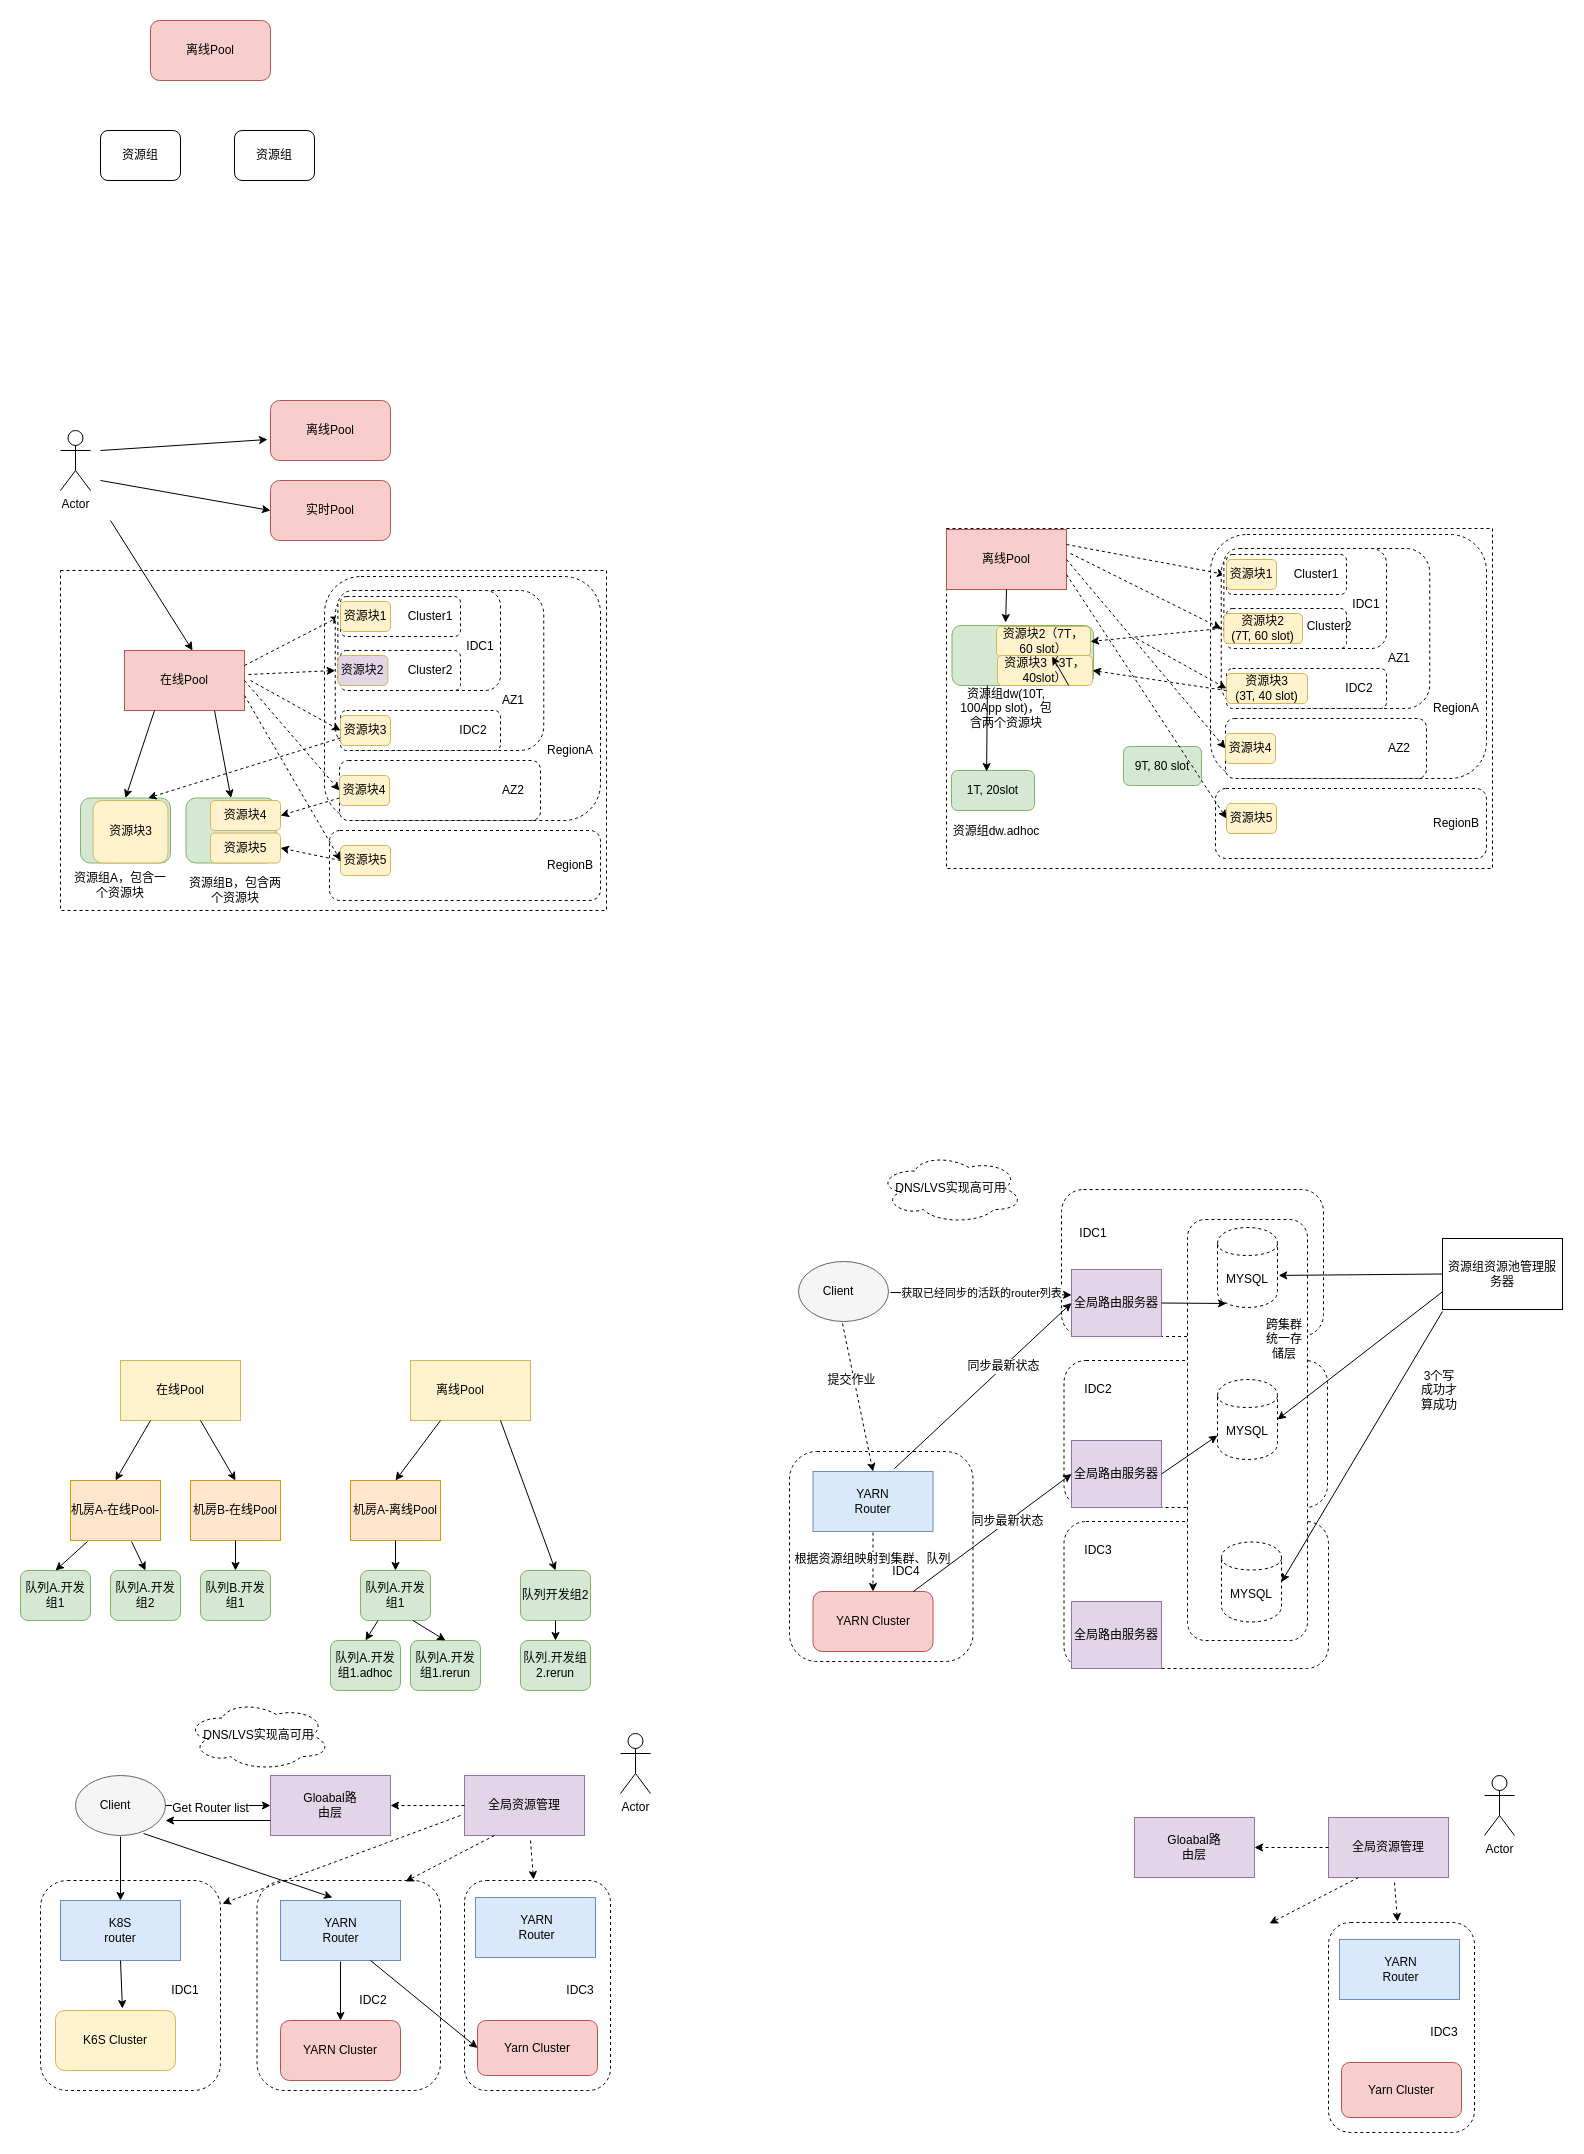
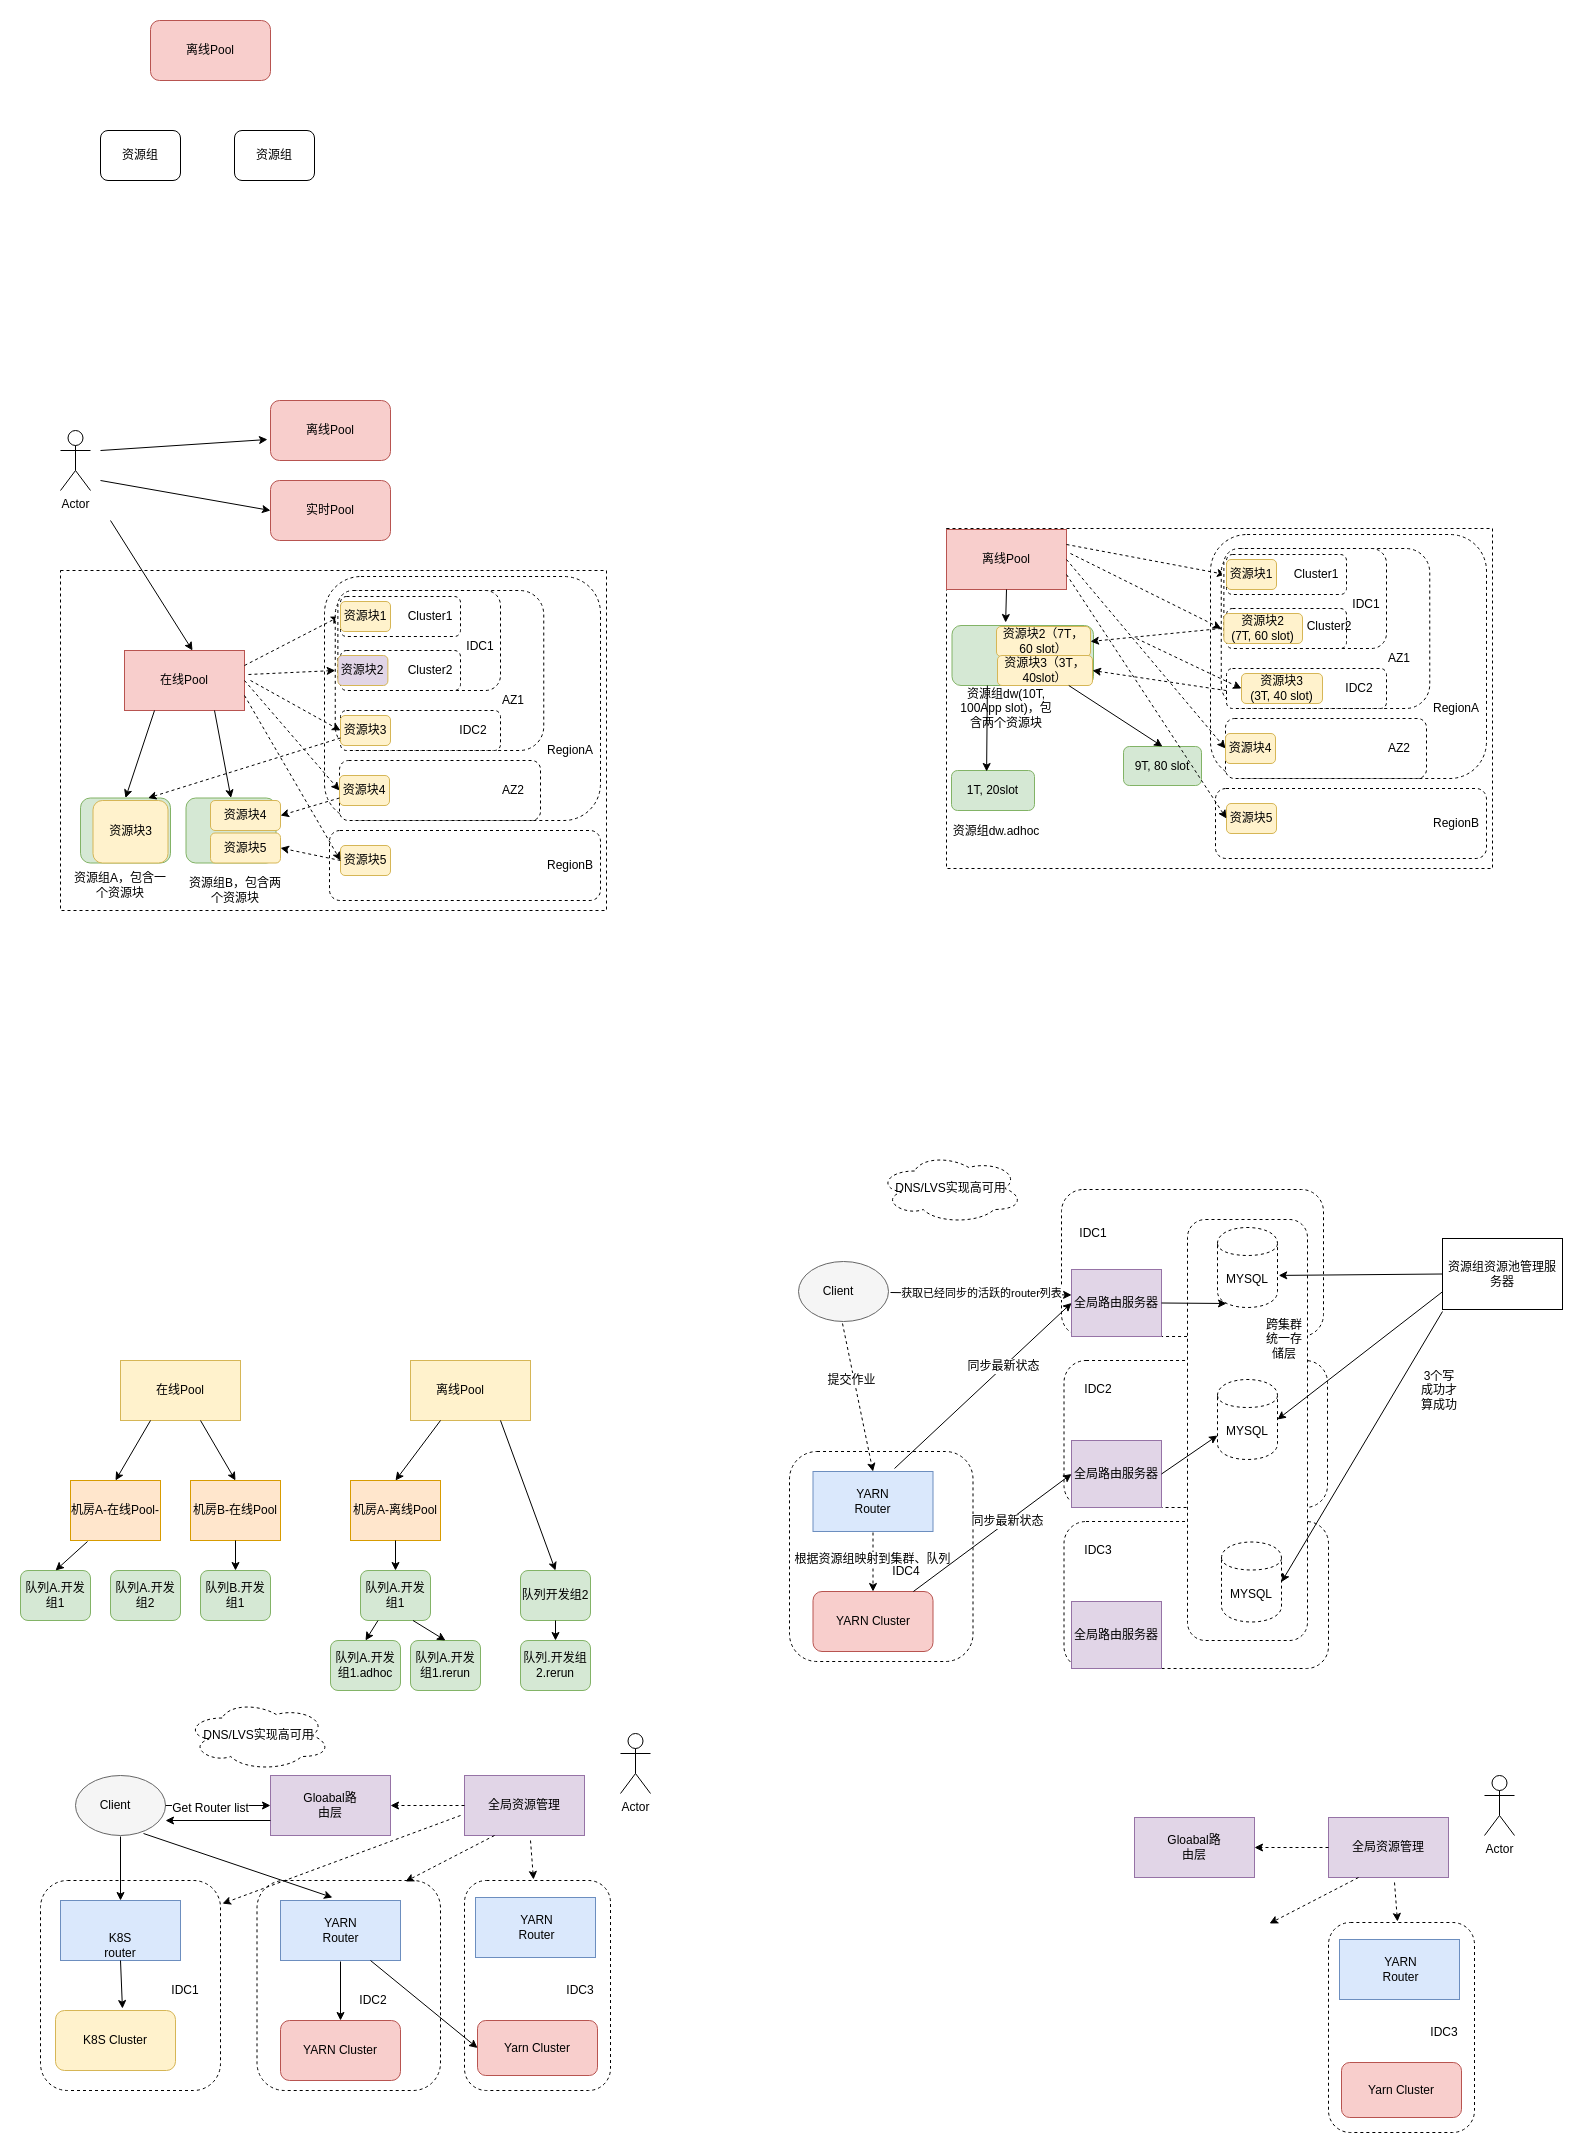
(1062, 674) -> (1113, 714)
(1267, 689) -> (1282, 689)
(137, 1553) -> none
(121, 1931) -> (121, 1946)
(116, 2041) -> (116, 2041)
